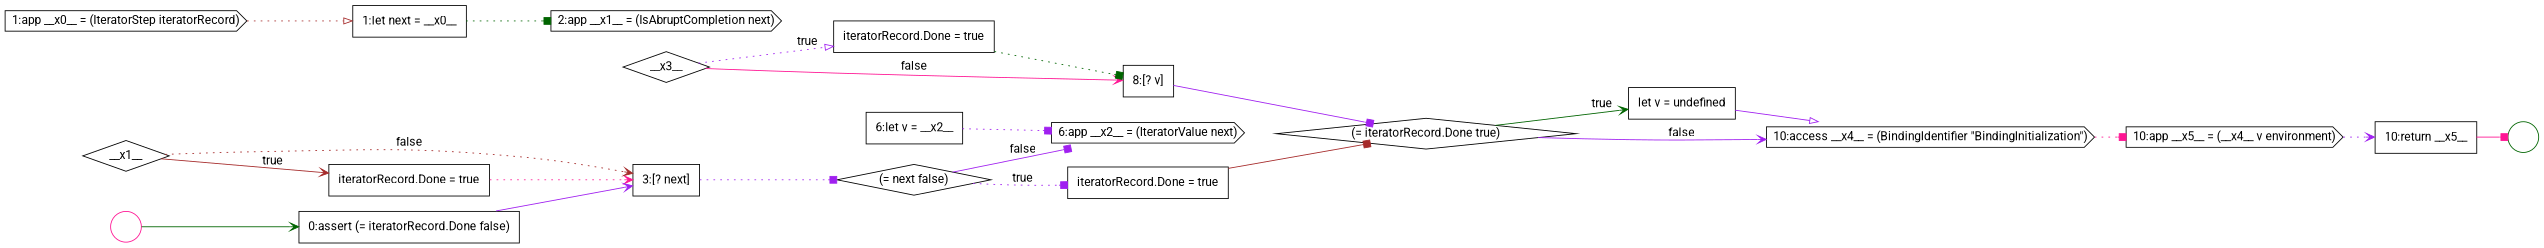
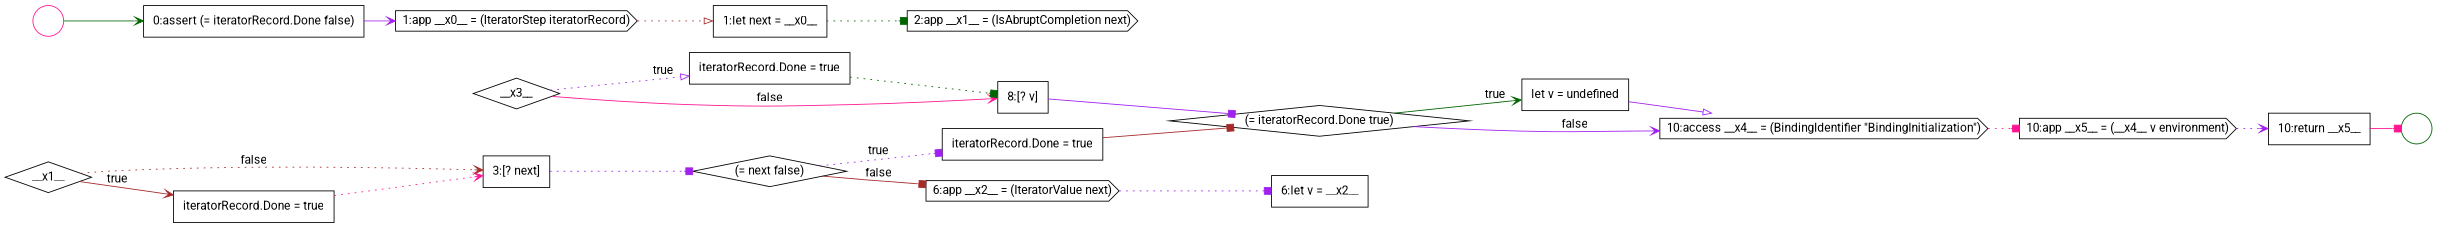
(1003, 130) -> (1191, 191)
(1008, 161) -> (870, 180)
(560, 199) -> (376, 21)
